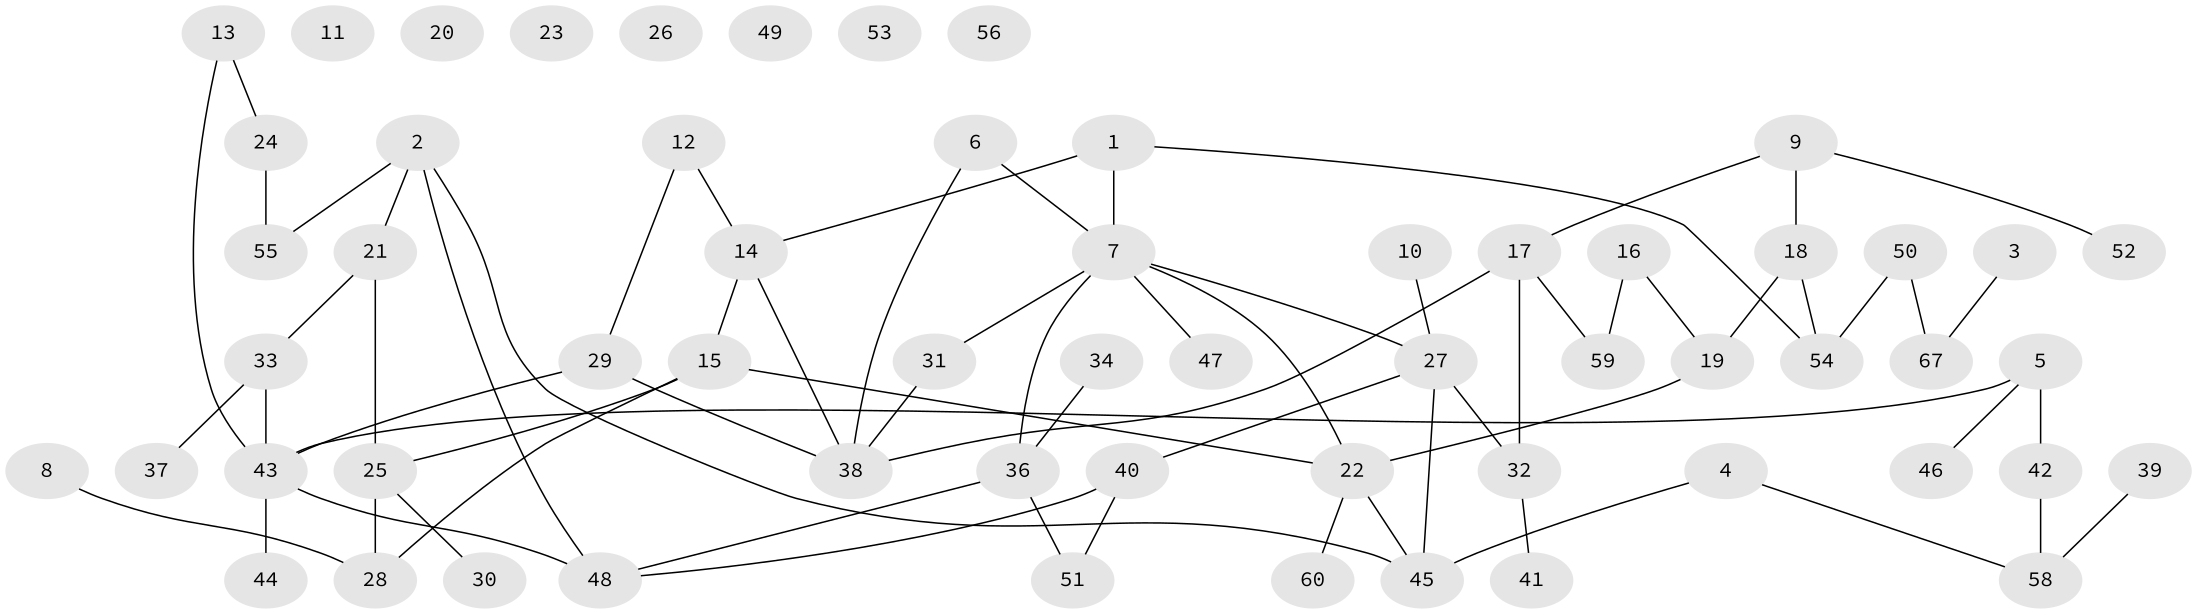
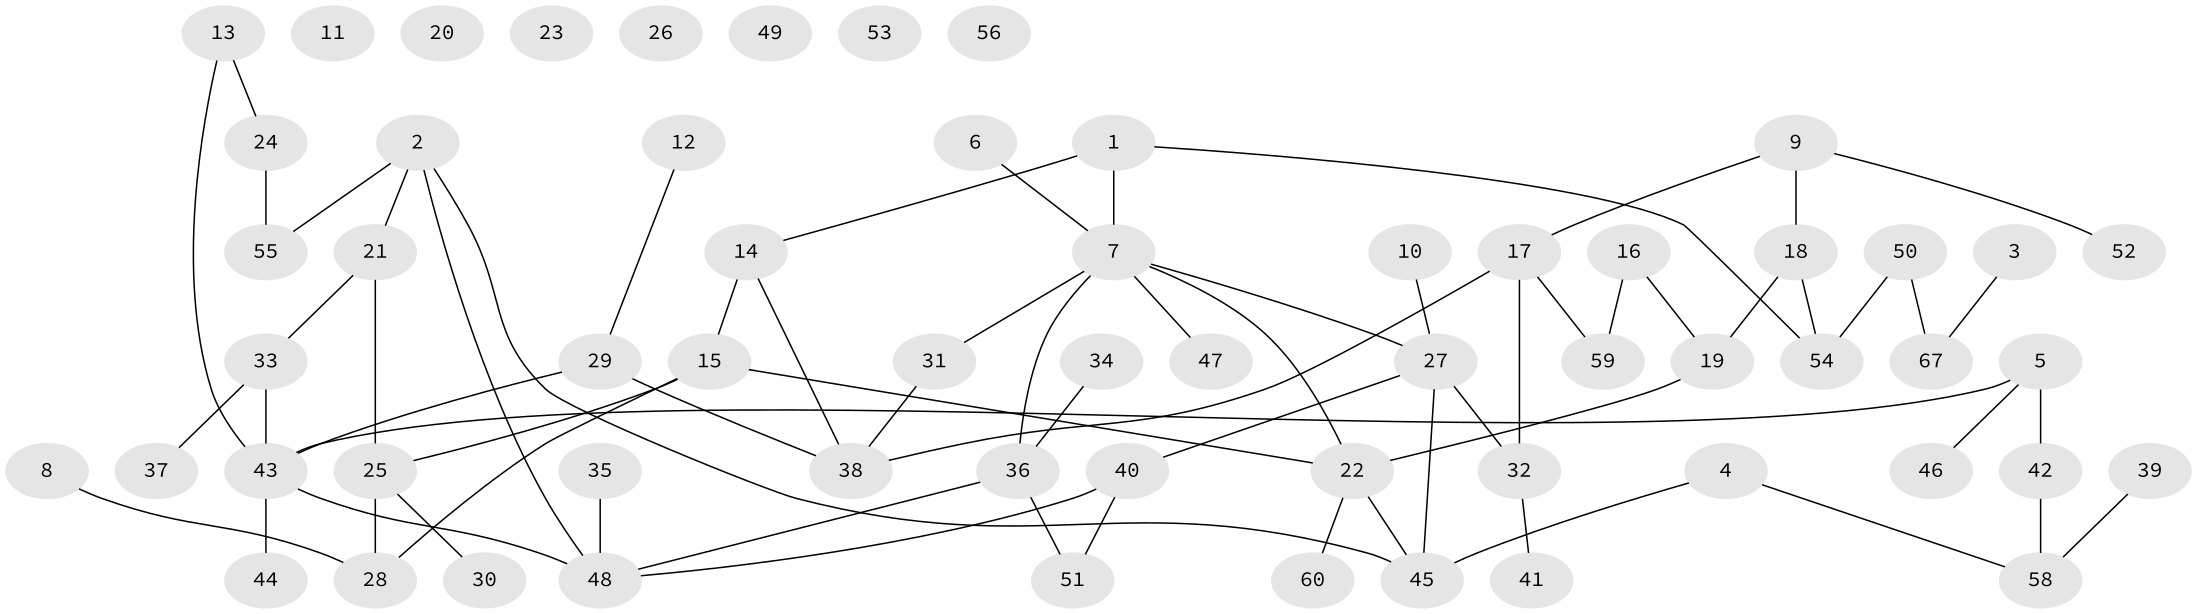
(715, 198) -> none
(893, 301) -> none
none -> (600, 471)
